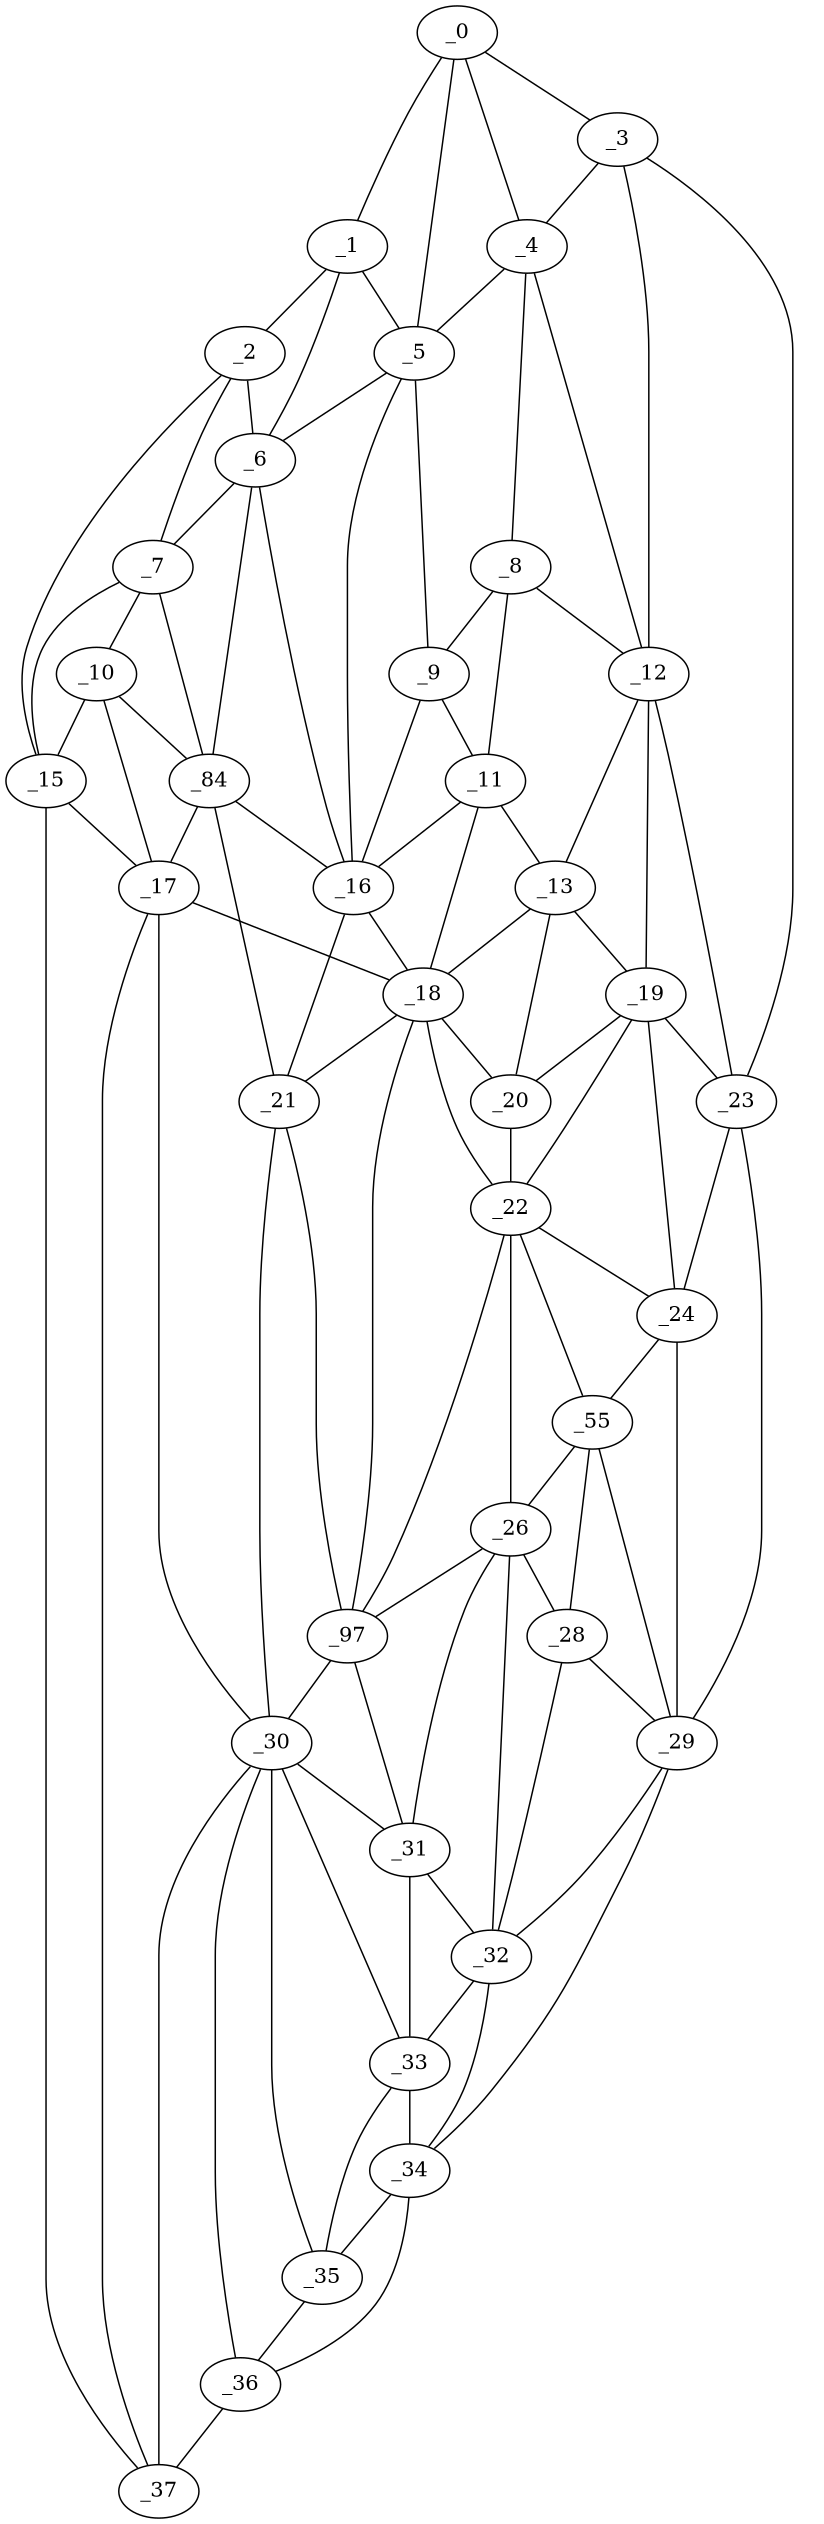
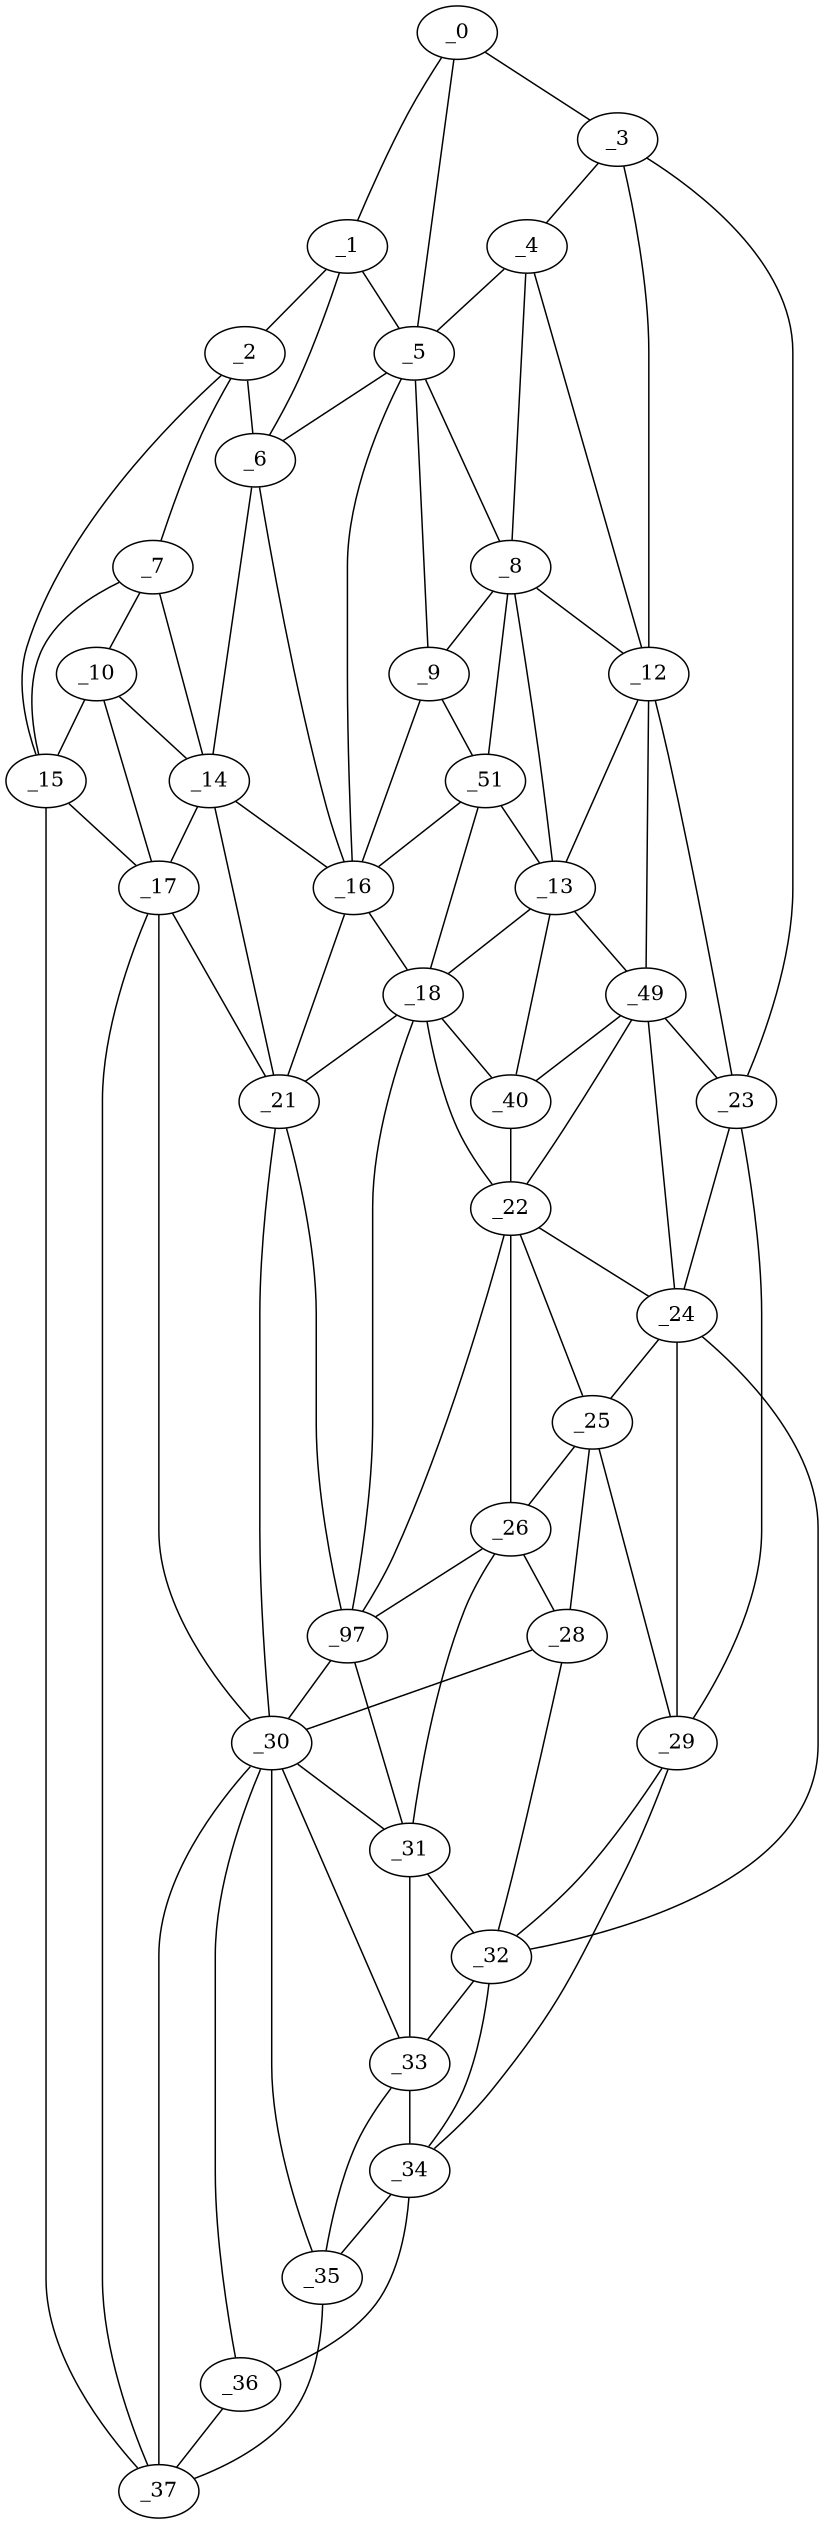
(492, 140) -> none
none -> (463, 460)
(204, 514) -> none
none -> (535, 727)
(209, 781) -> (209, 781)
(486, 781) -> (486, 781)
(291, 941) -> (219, 995)
(646, 995) -> (646, 995)
(511, 1102) -> (511, 1102)
(592, 1422) -> (592, 1422)
(622, 1690) -> (419, 1690)
(501, 1743) -> (818, 1711)
(281, 2331) -> (291, 2415)
